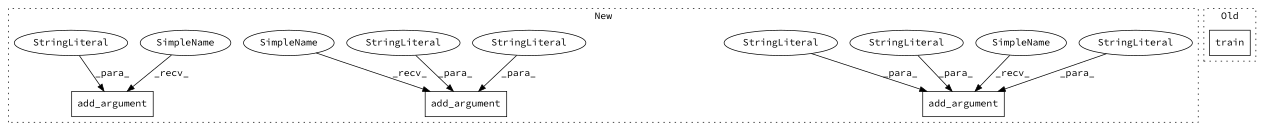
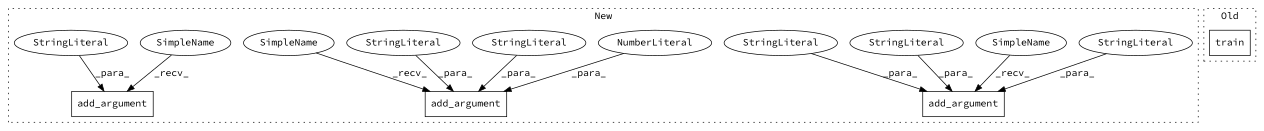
none -> (655, 43)
